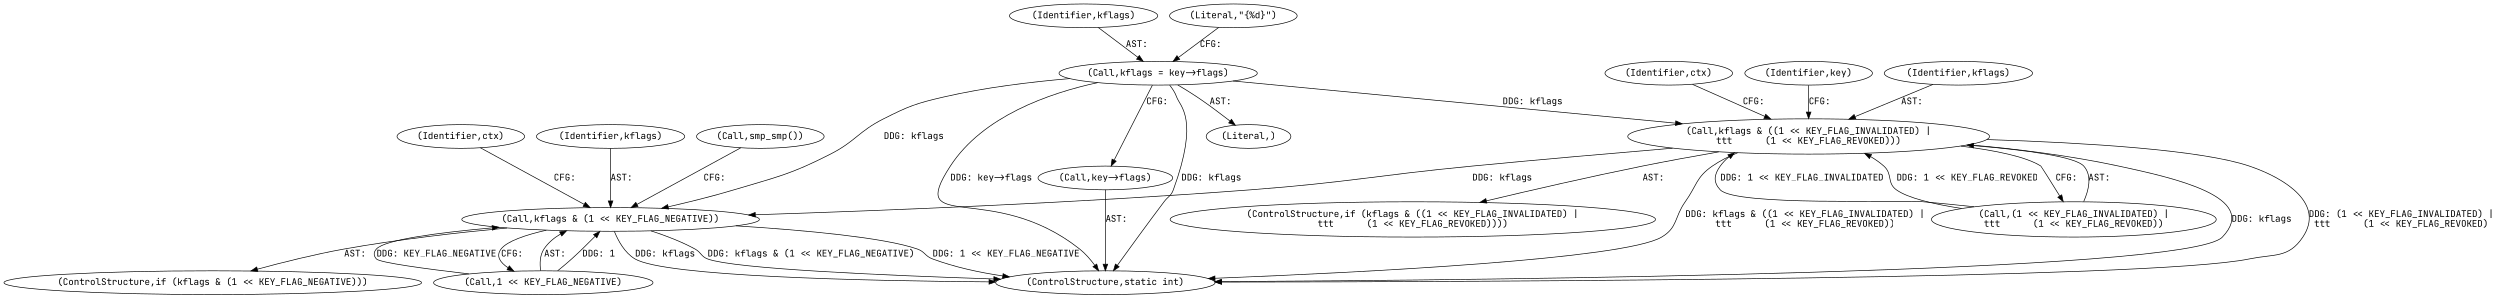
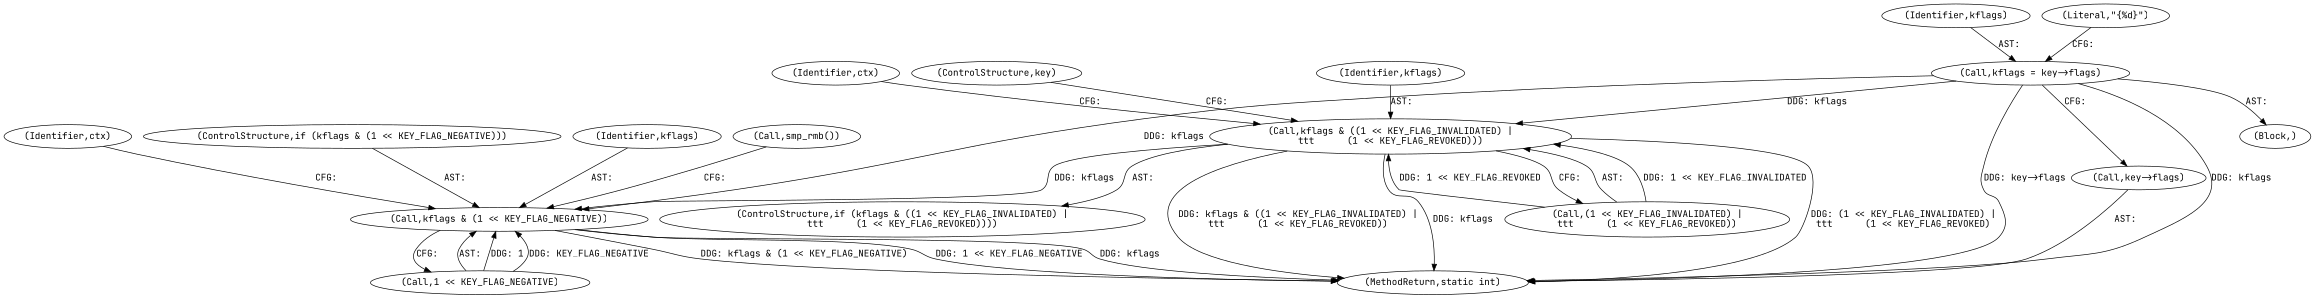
(1809, 73) -> (997, 73)
(760, 136) -> (797, 136)
(1249, 136) -> (2275, 136)
(375, 244) -> (423, 176)
(1105, 283) -> (1433, 283)
